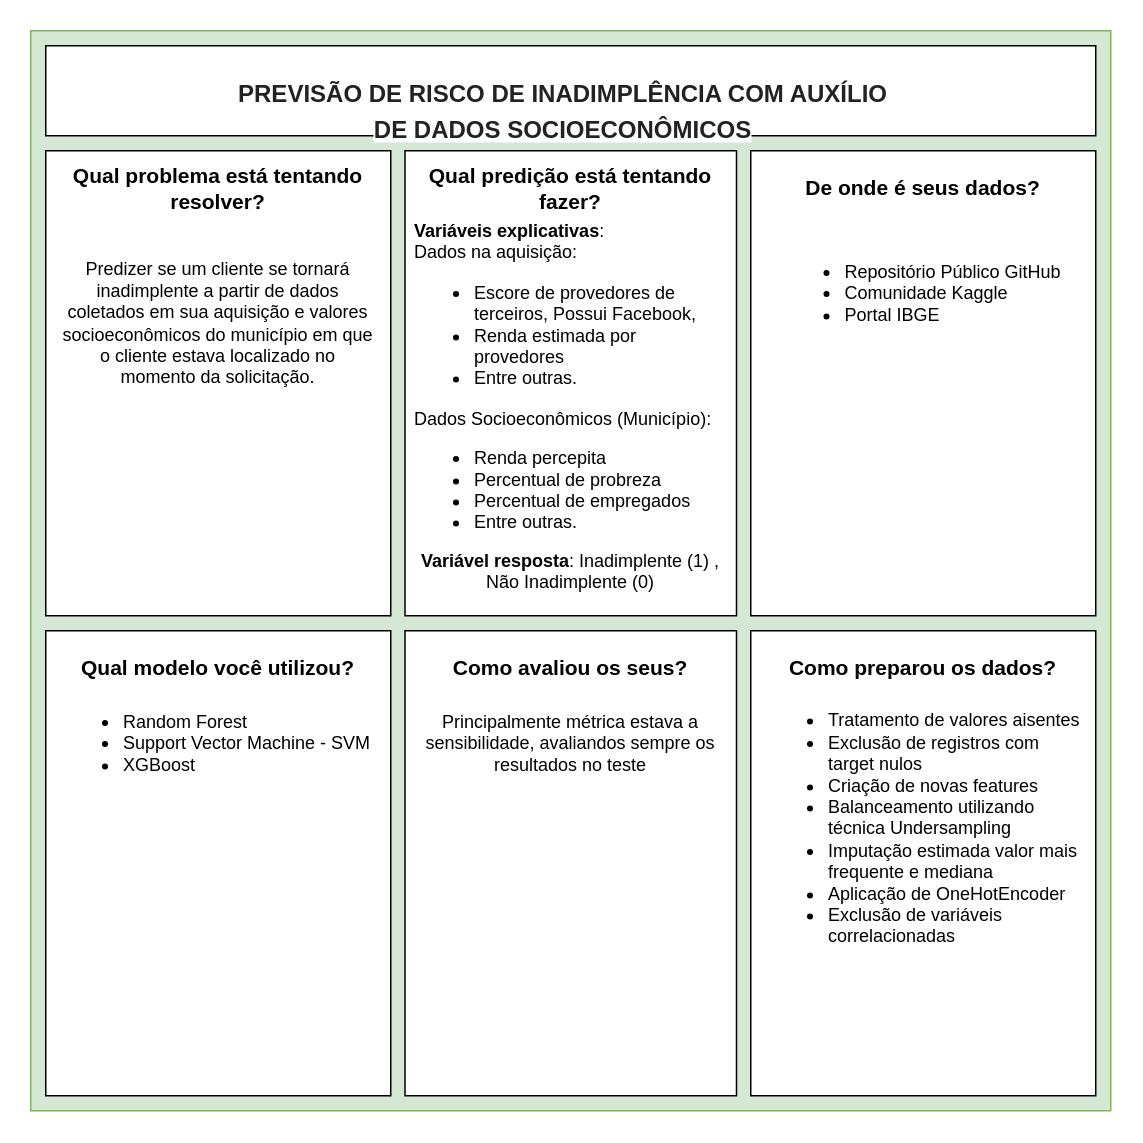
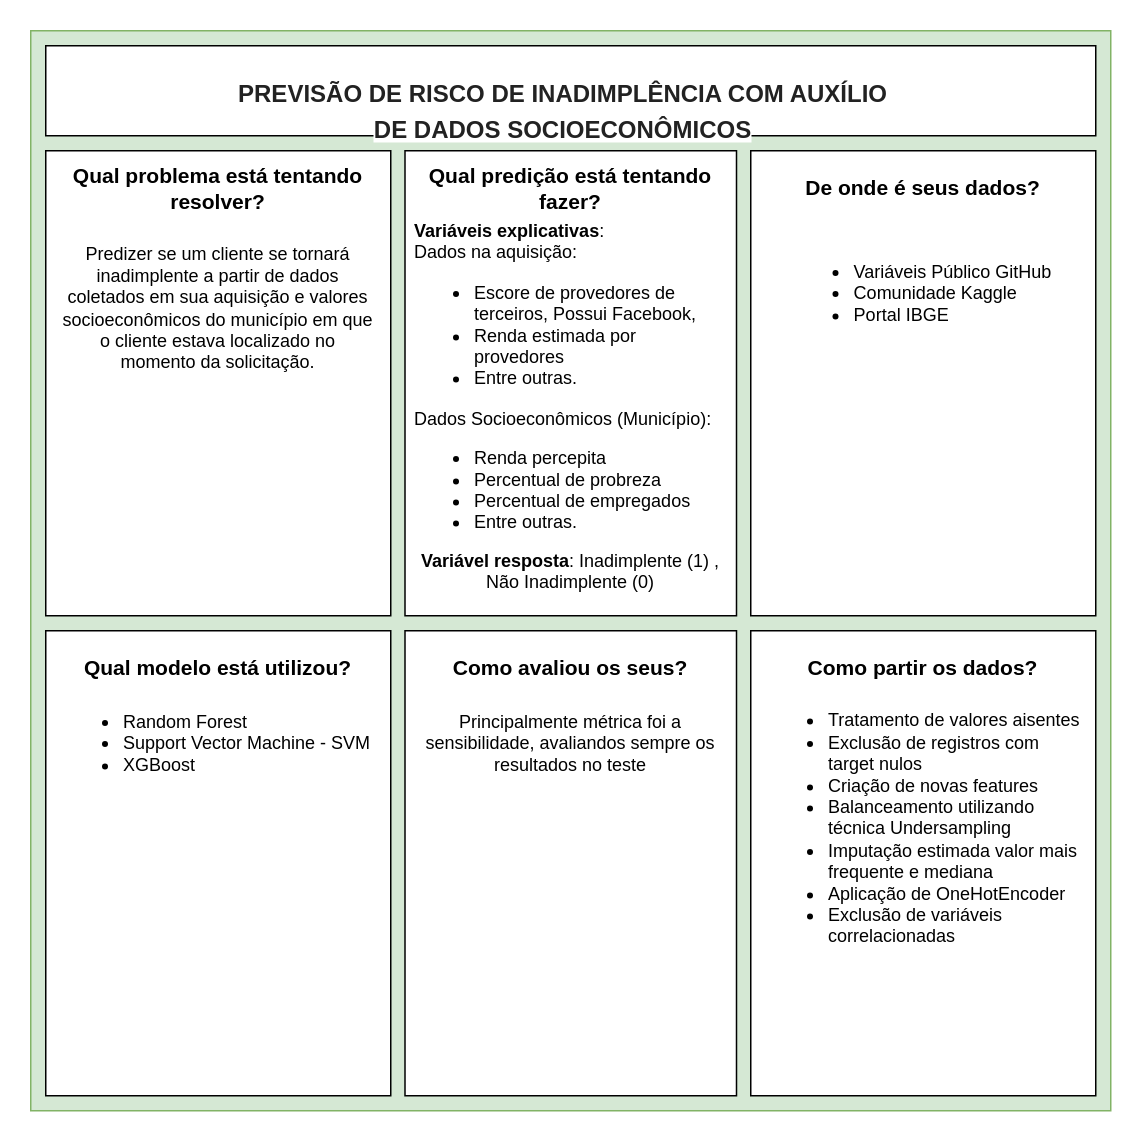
(923, 293) -> (923, 293)
(218, 323) -> (218, 308)
(218, 668) -> (218, 668)
(923, 668) -> (923, 668)
(571, 743) -> (571, 743)
